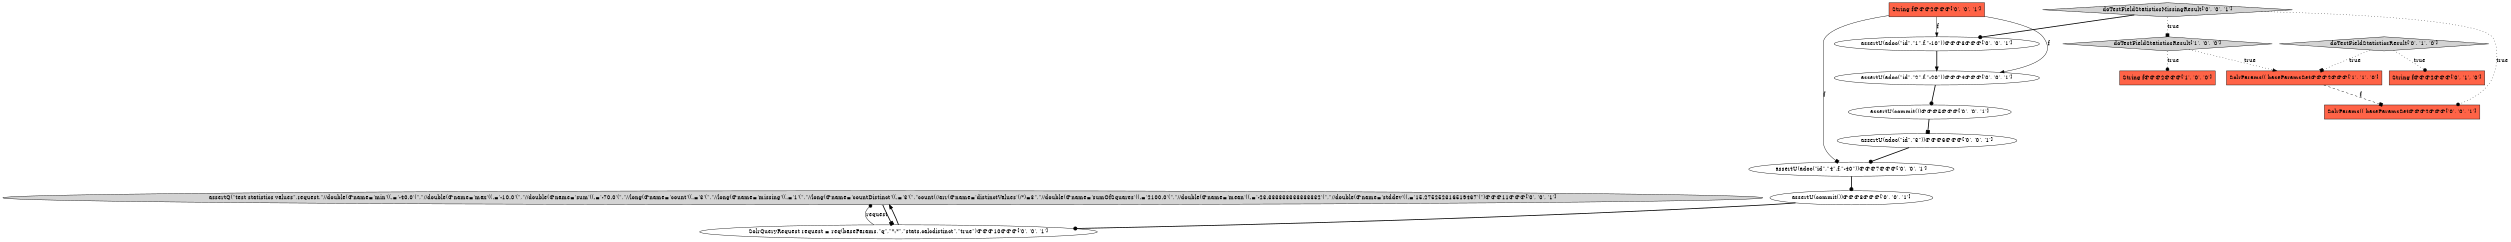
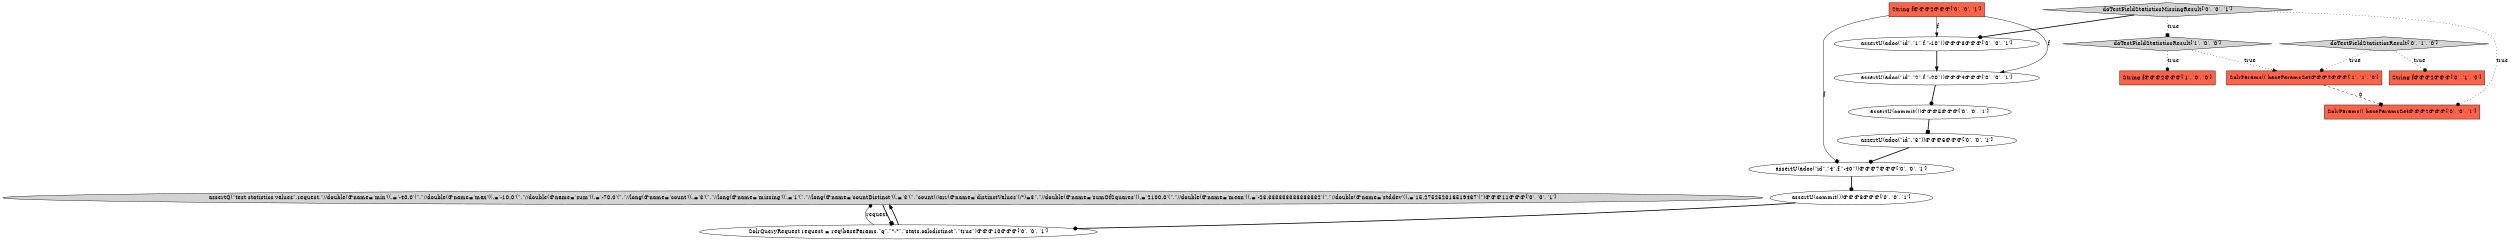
(2347, 60) -> (2347, 60)
(2361, 95) -> (2361, 95)
